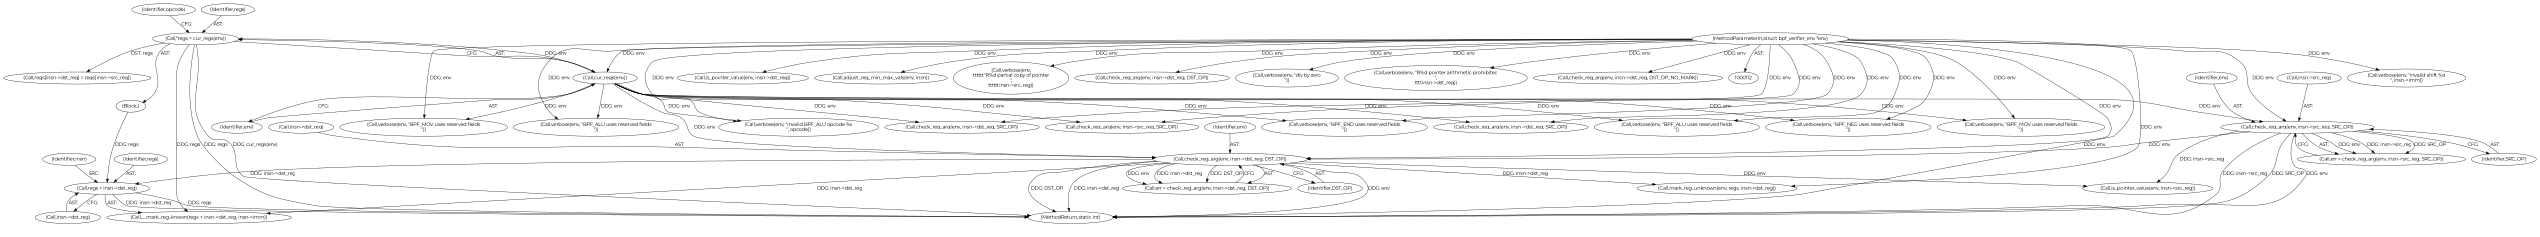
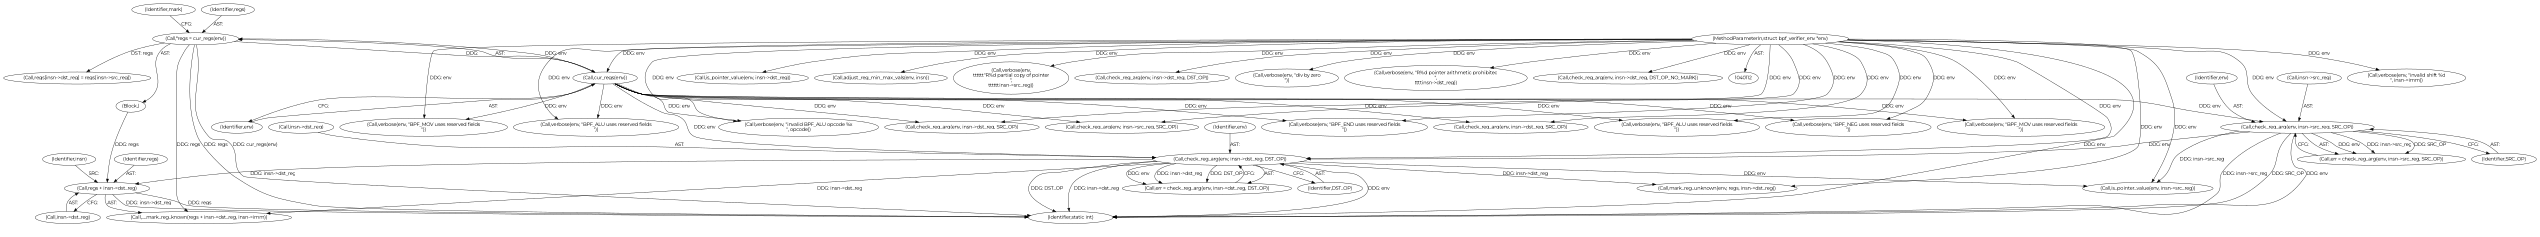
(164, 10) -> (164, 10)
(473, 53) -> (473, 53)
none -> (2141, 53)
(1743, 78) -> (1743, 78)
(1071, 218) -> (1071, 218)
